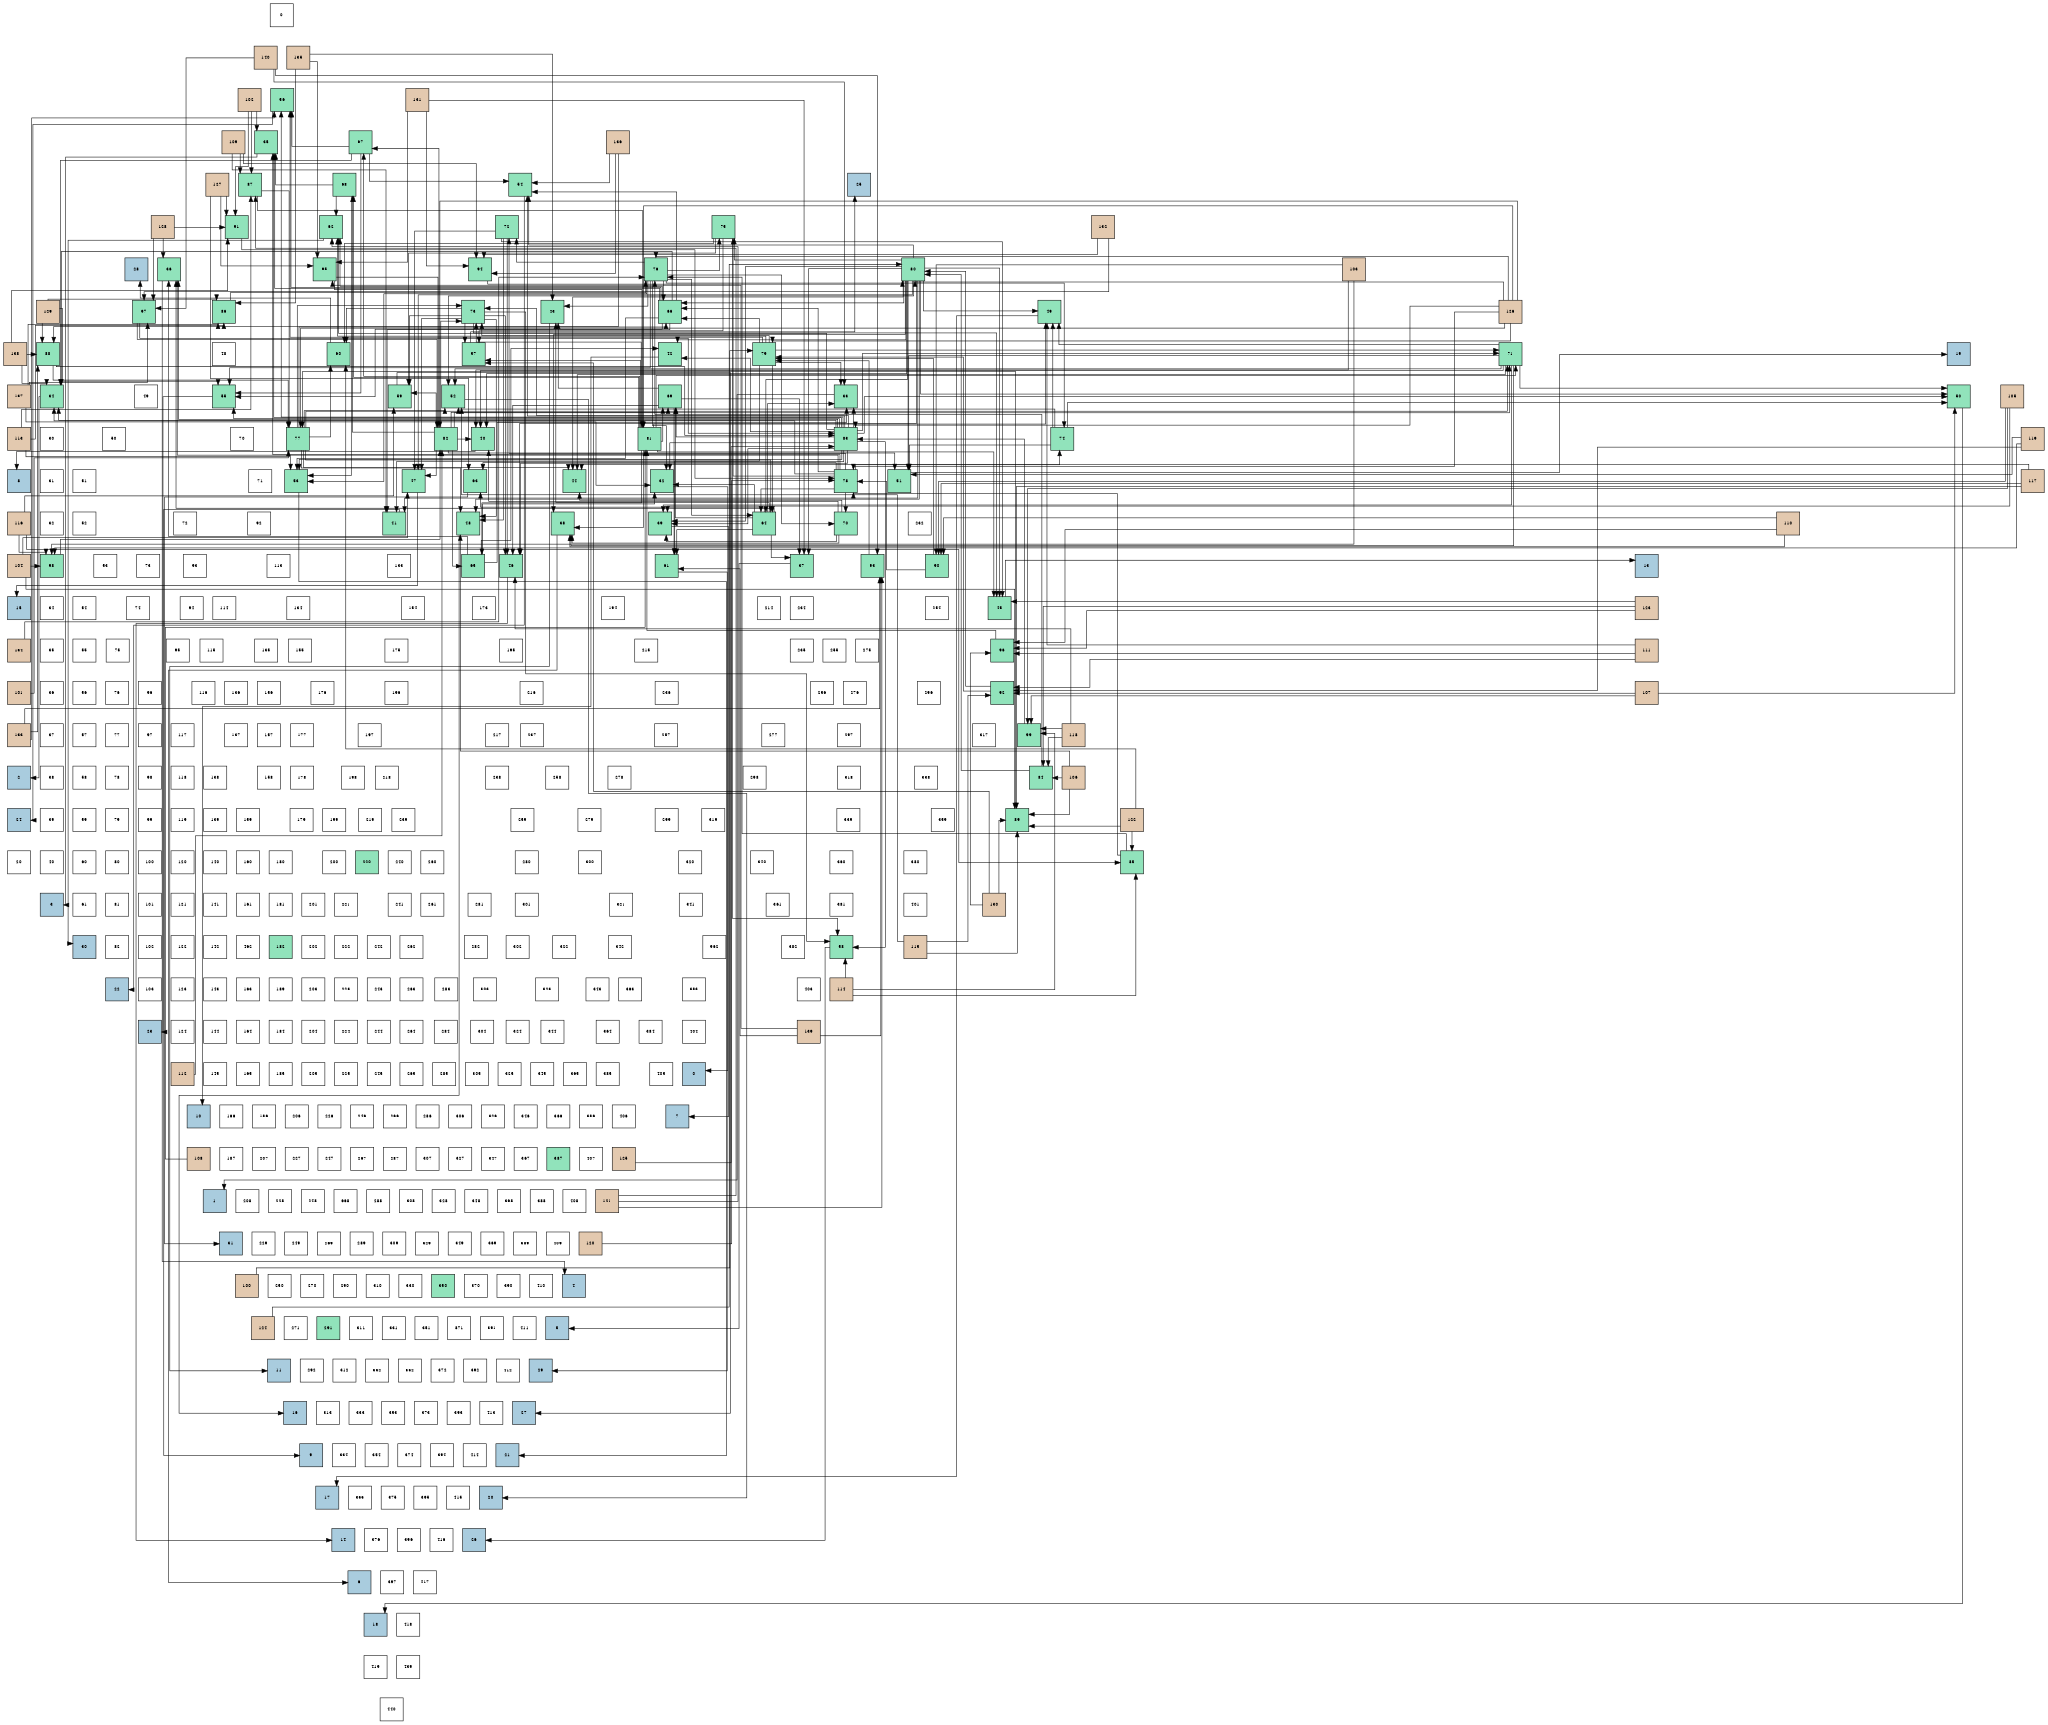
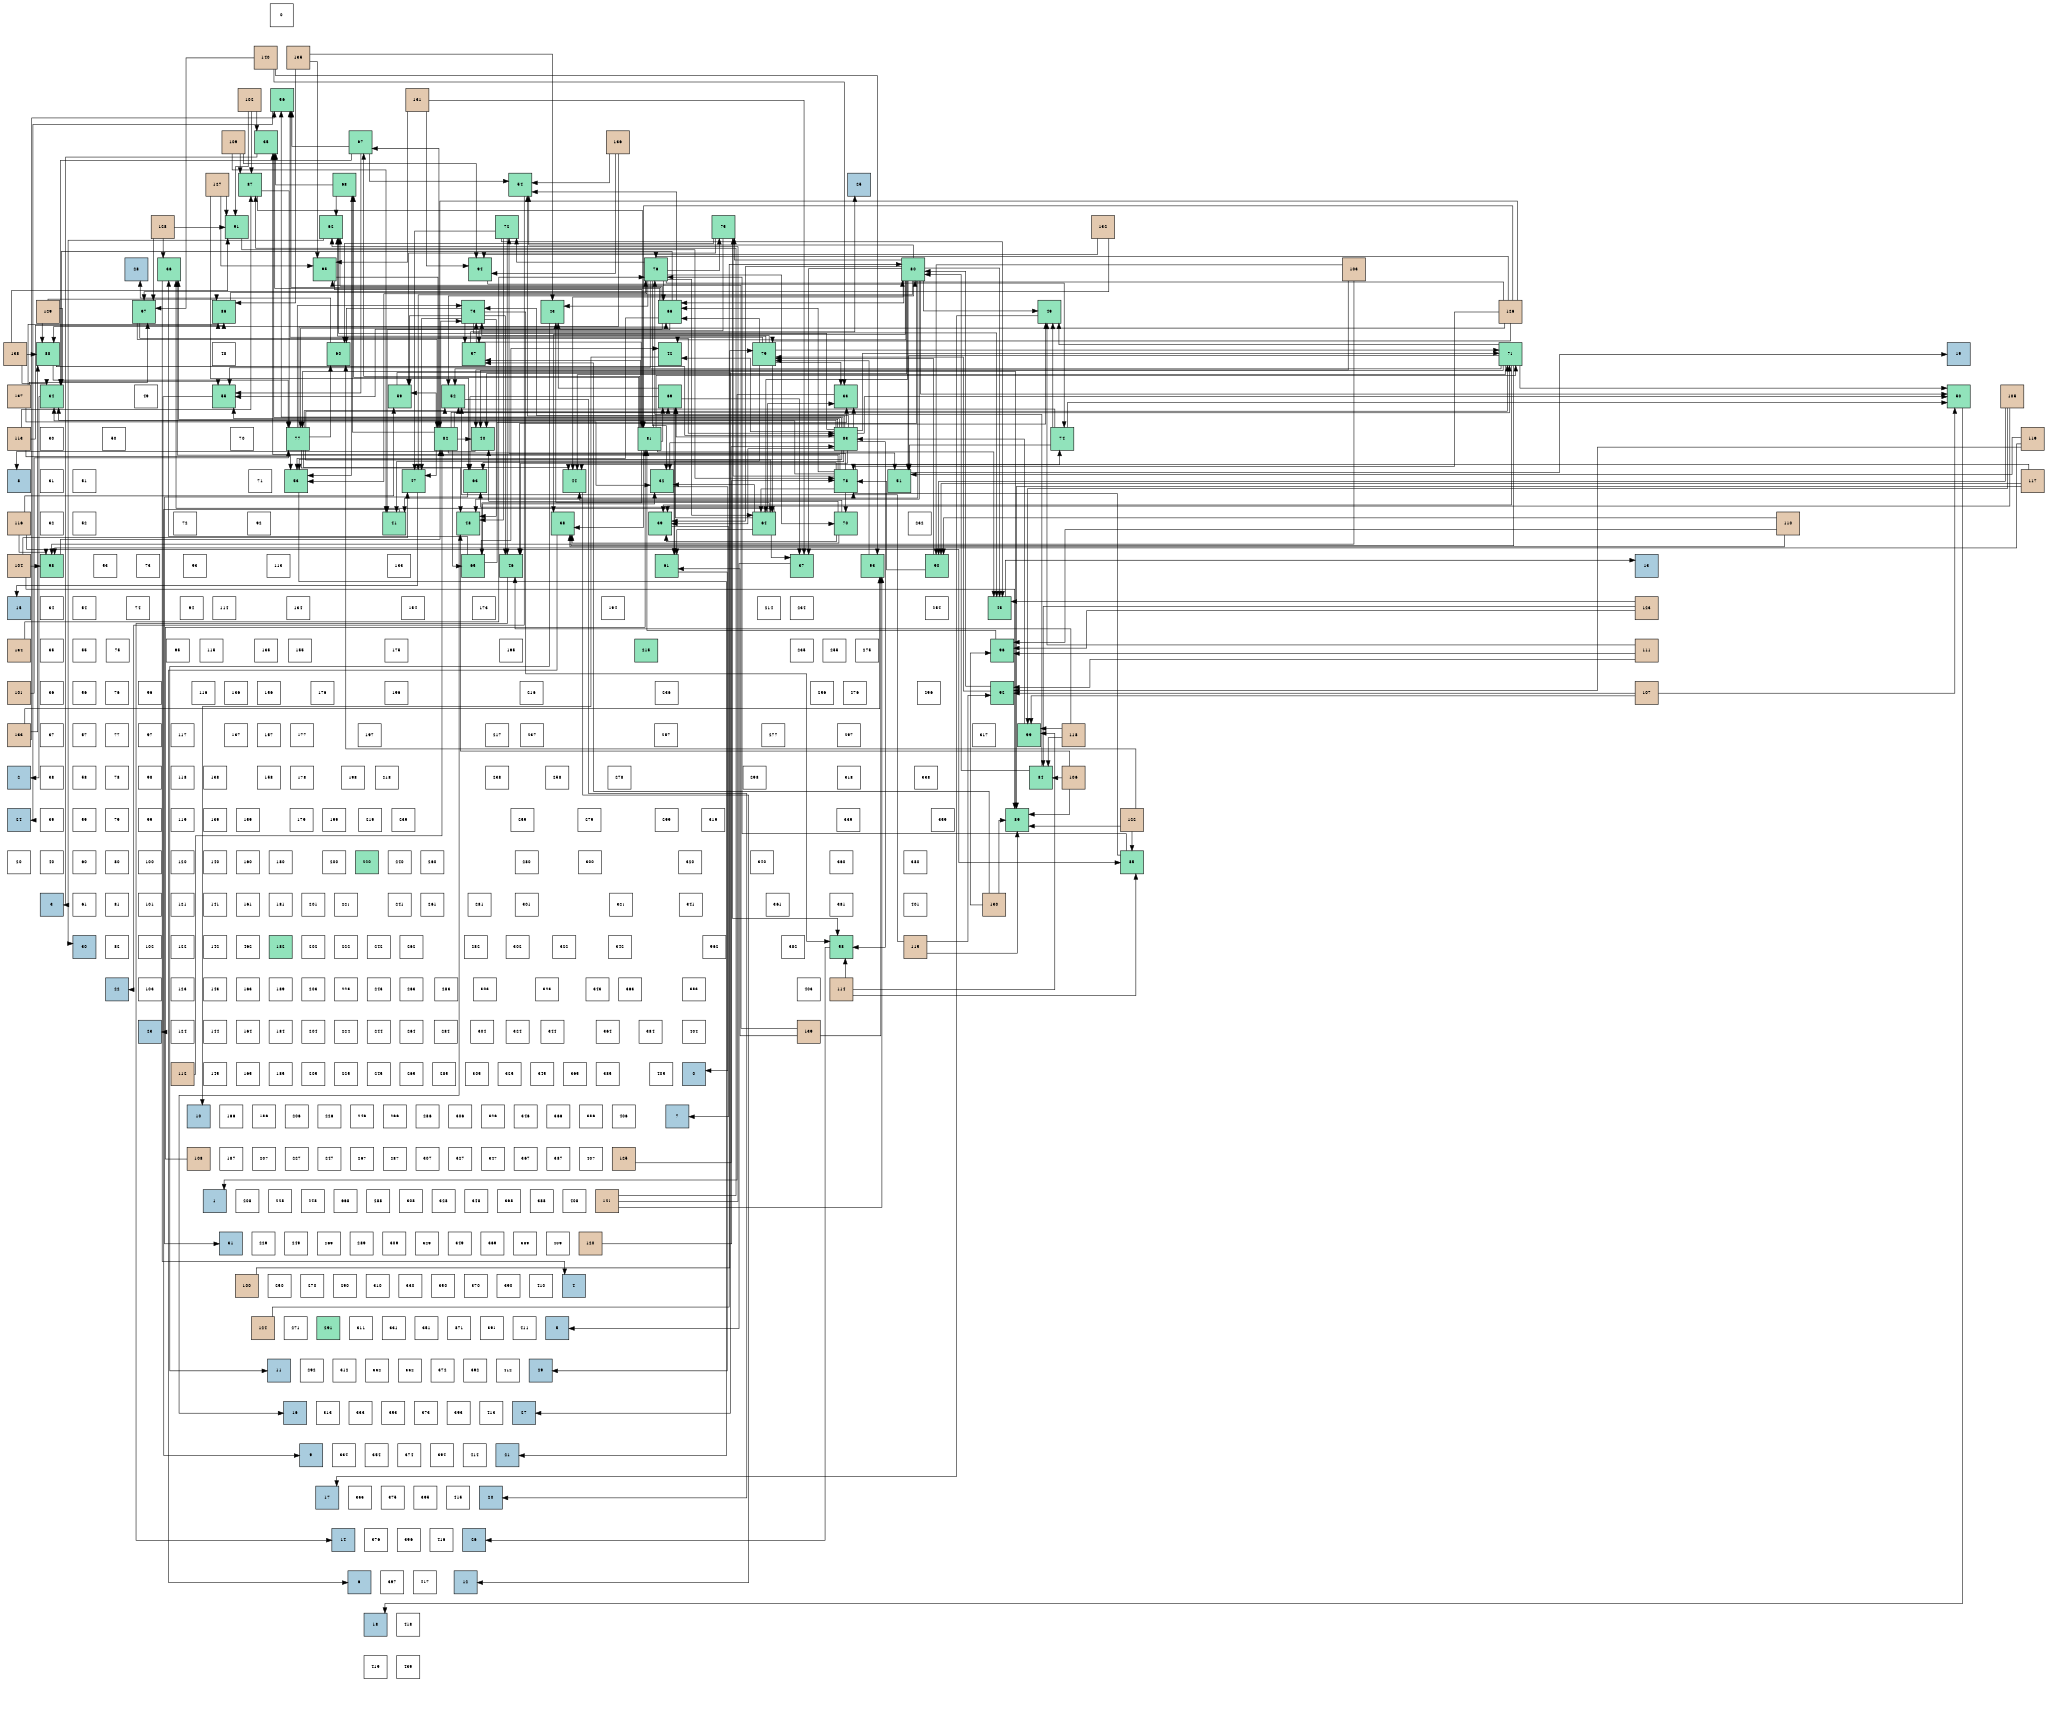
(514, 405) -> (530, 397)
(1237, 425) -> none
(646, 651) -> (646, 651)
(558, 1159) -> (558, 1159)
(443, 1286) -> (443, 1286)
none -> (466, 1582)
(392, 1709) -> none
